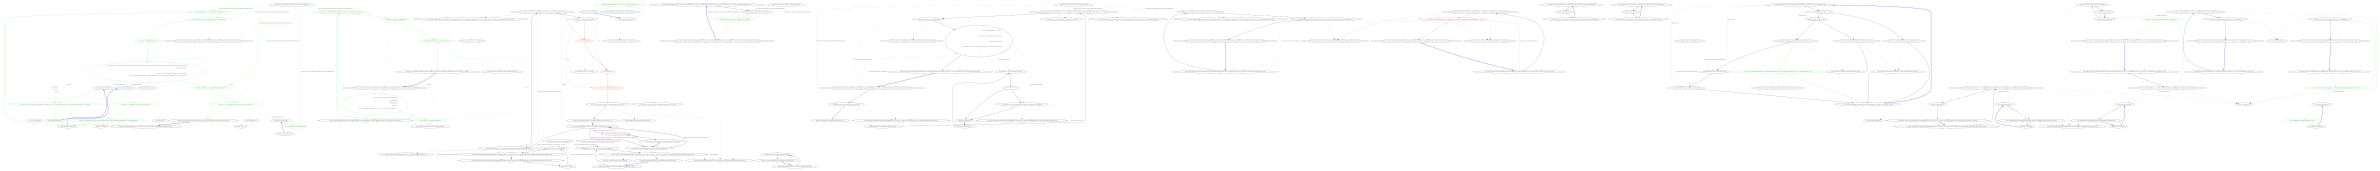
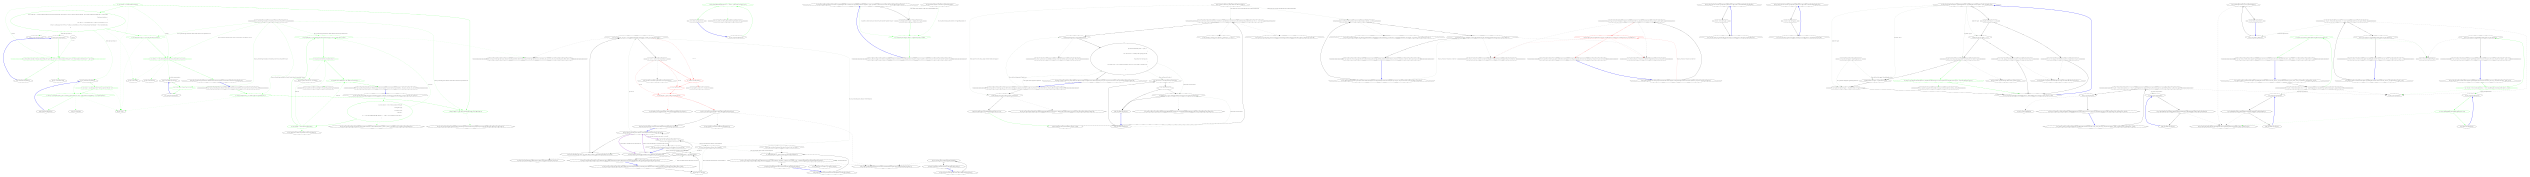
(168, 23) -> (351, 11)
